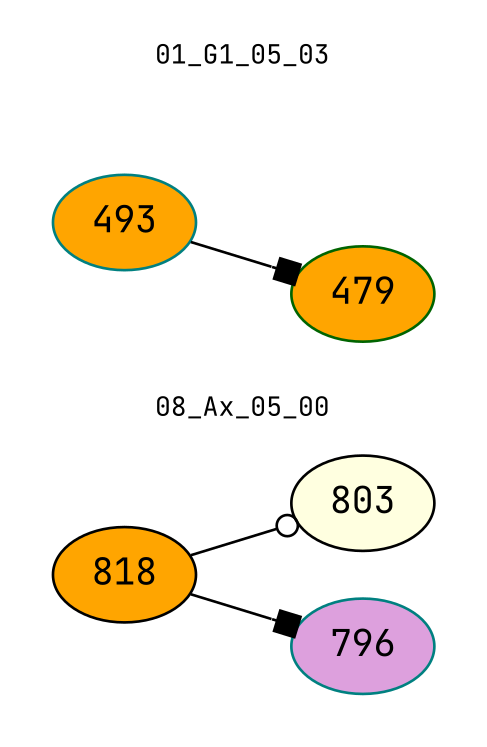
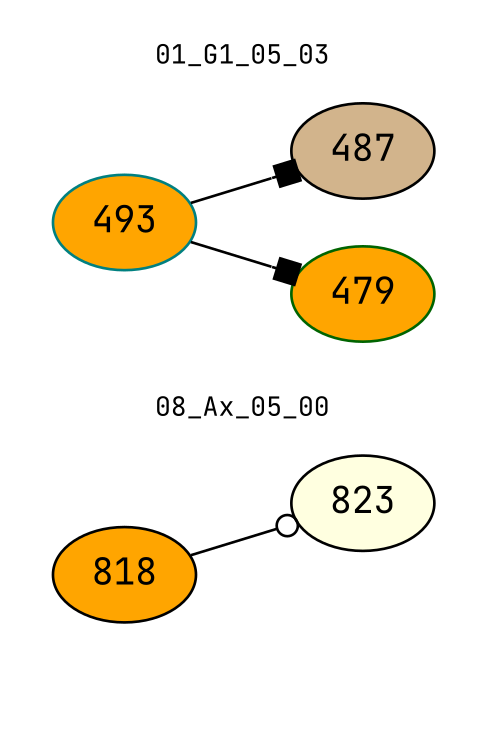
none -> (363, 151)
(363, 503) -> (363, 503)
(363, 646) -> none
